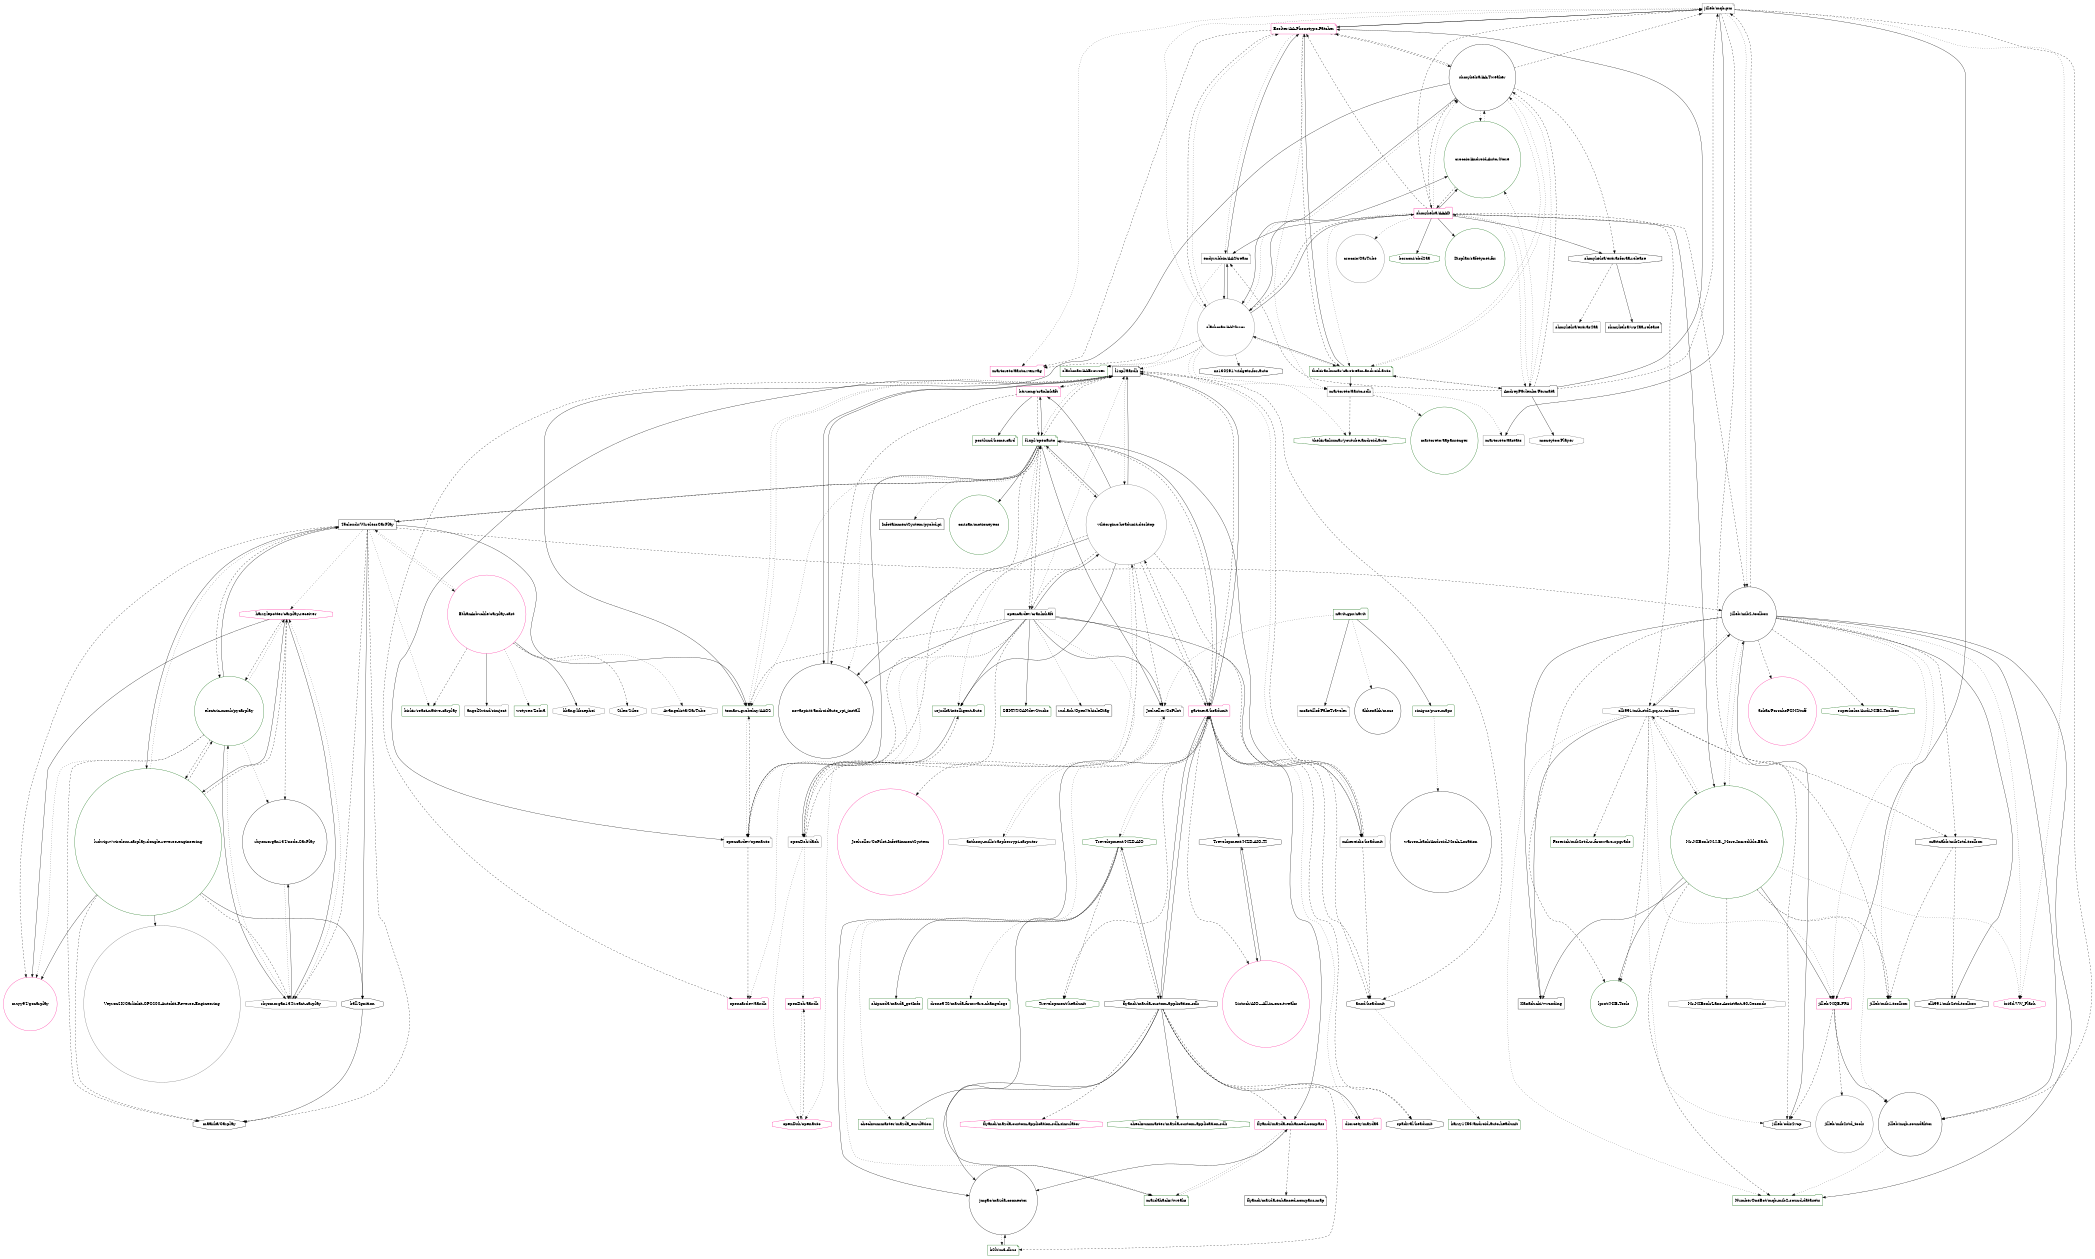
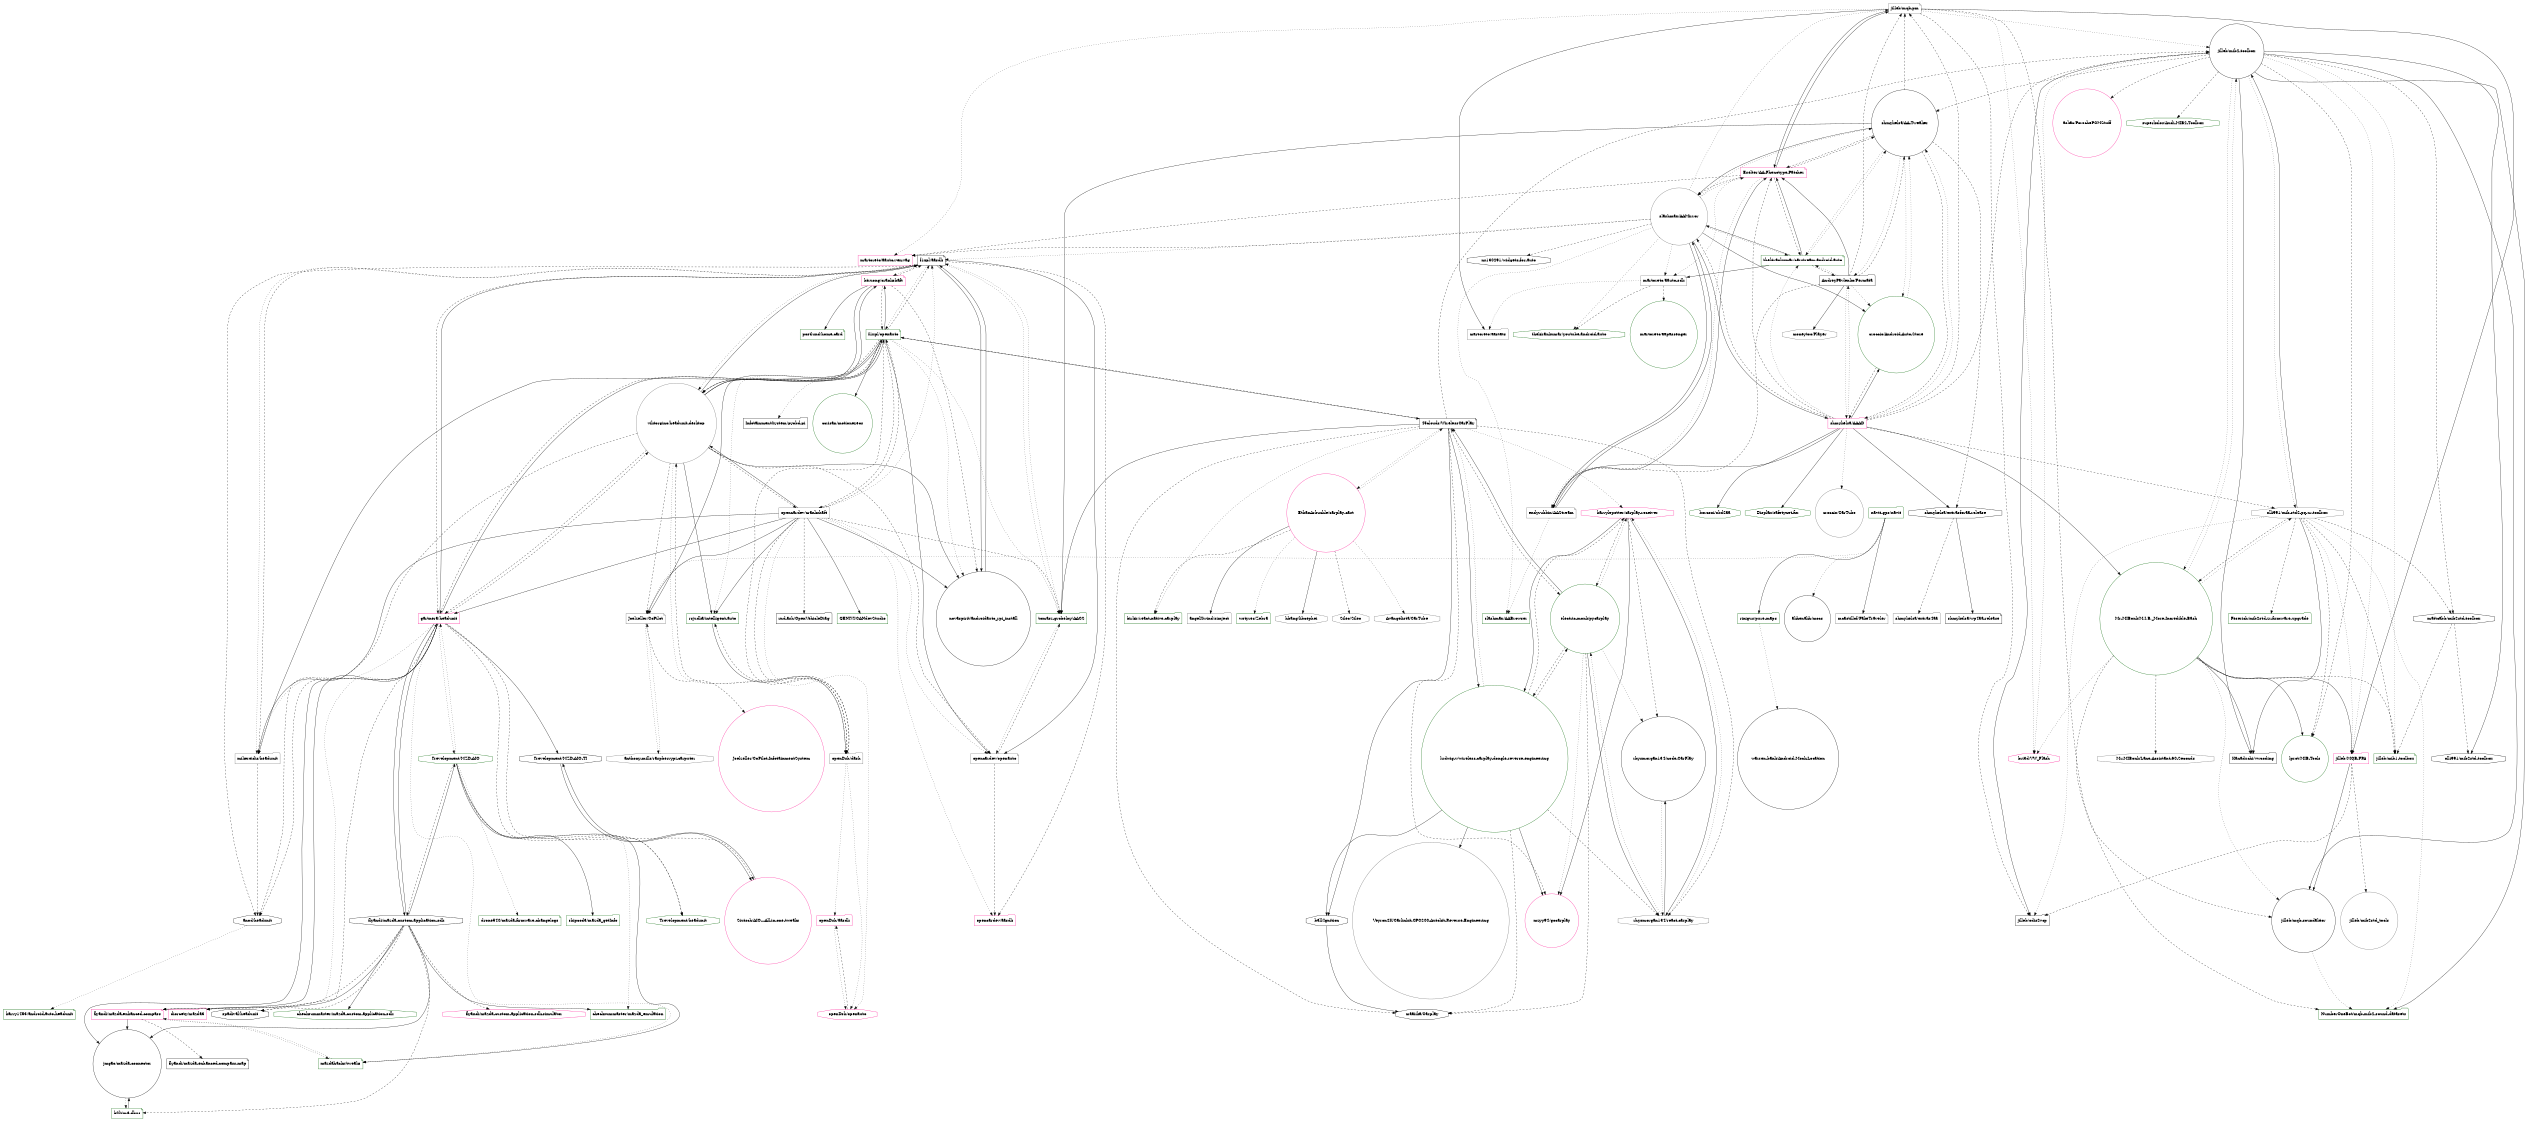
(1475, 259) -> (1778, 513)
(1751, 298) -> (2093, 72)
none -> (849, 368)
(1056, 661) -> (804, 564)
(1787, 1124) -> (2032, 921)
